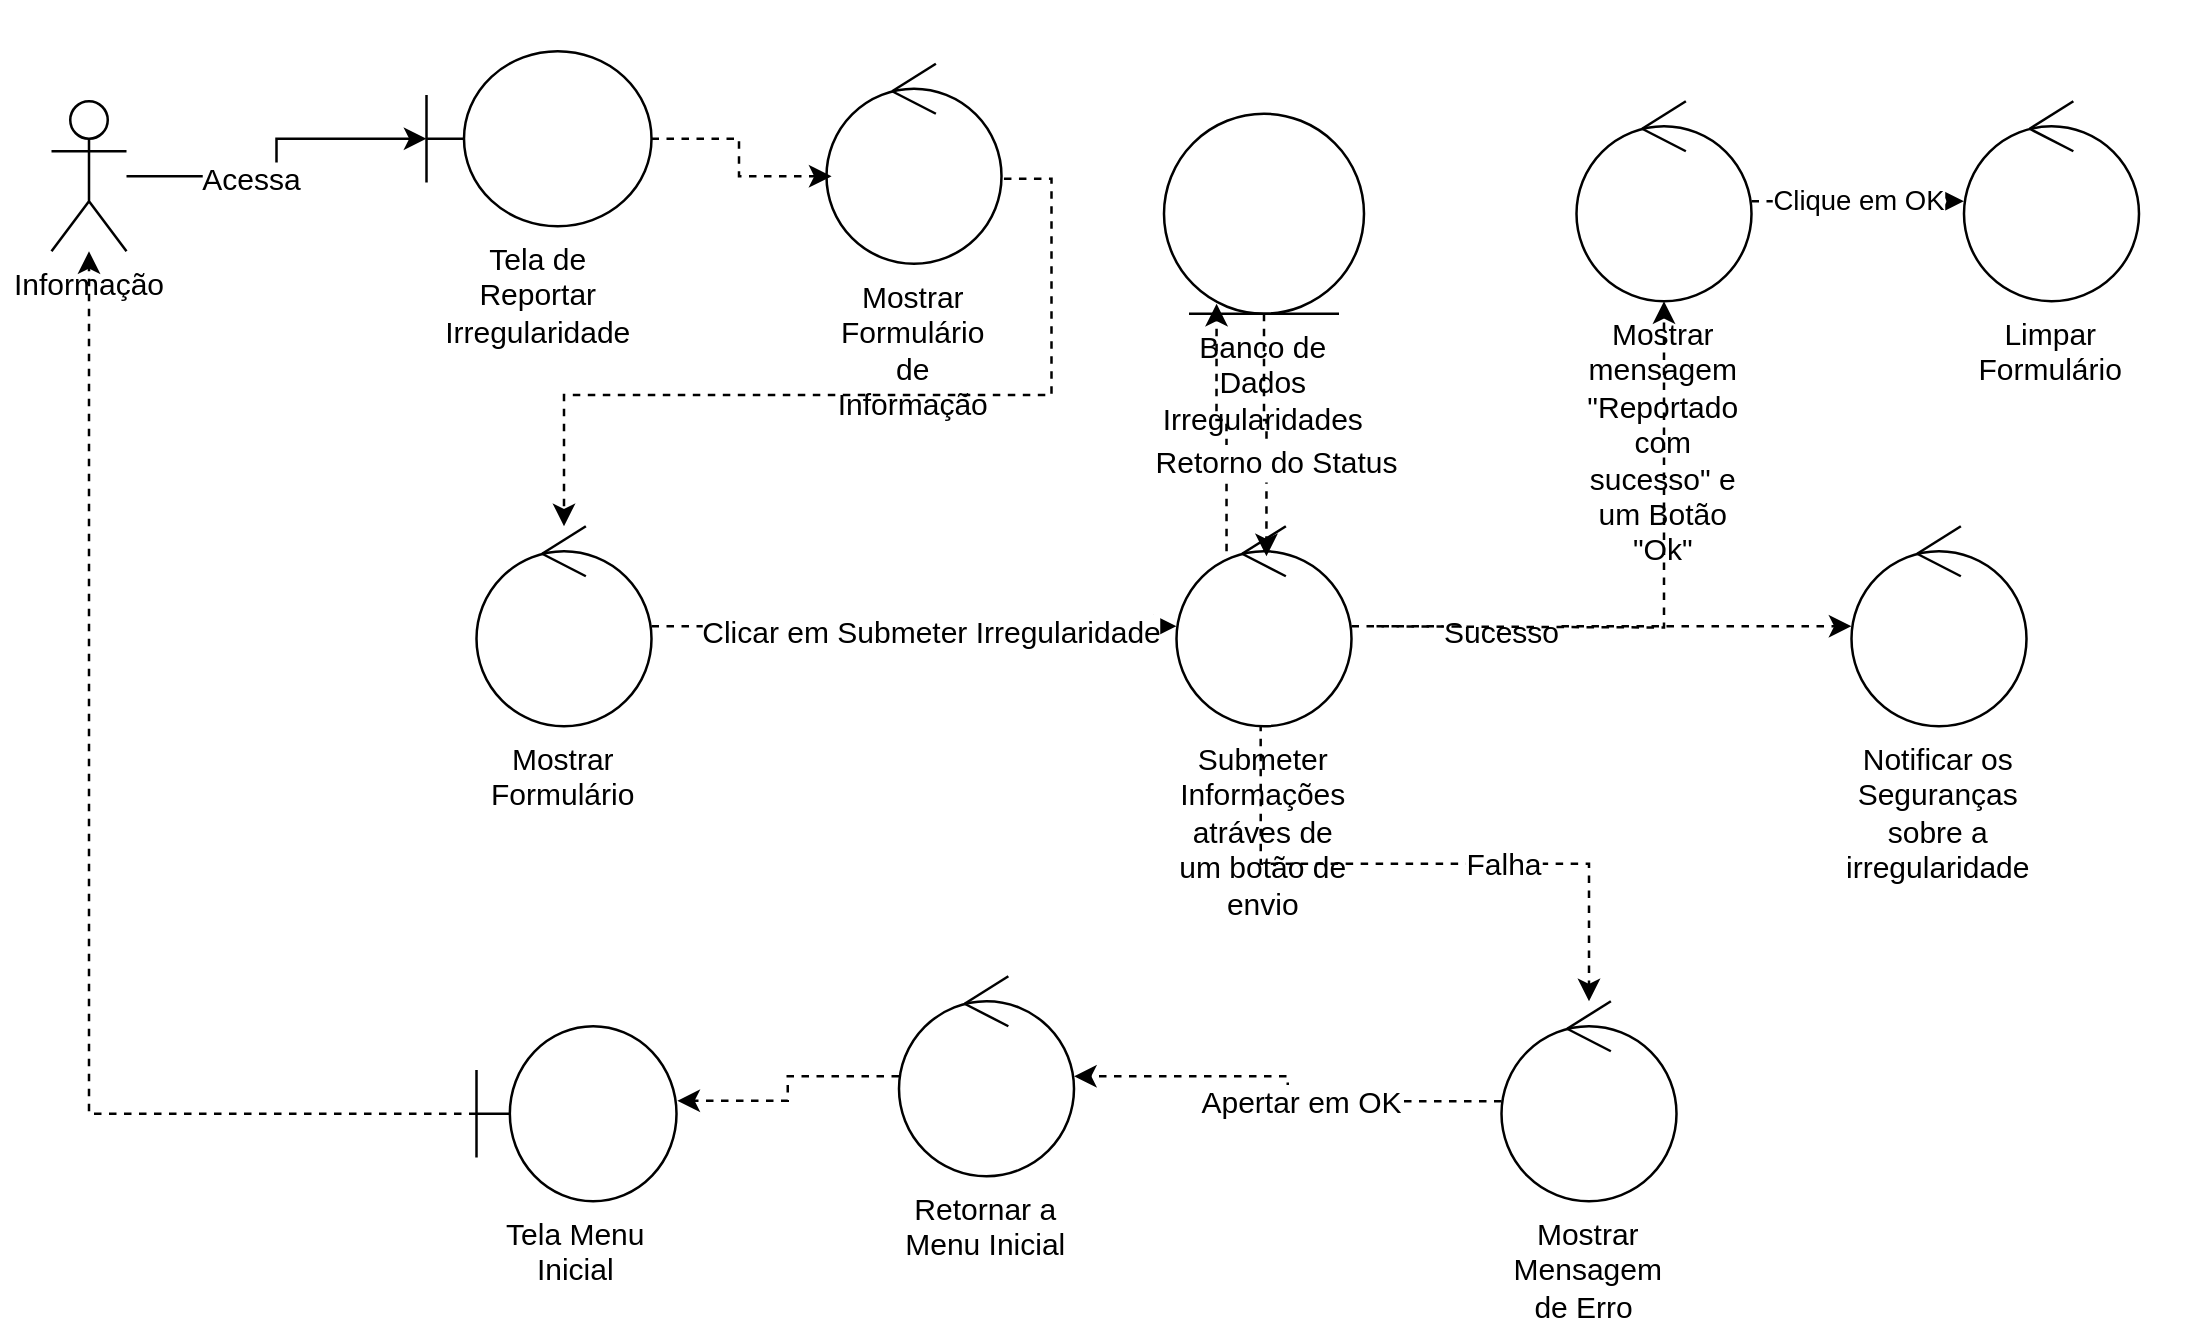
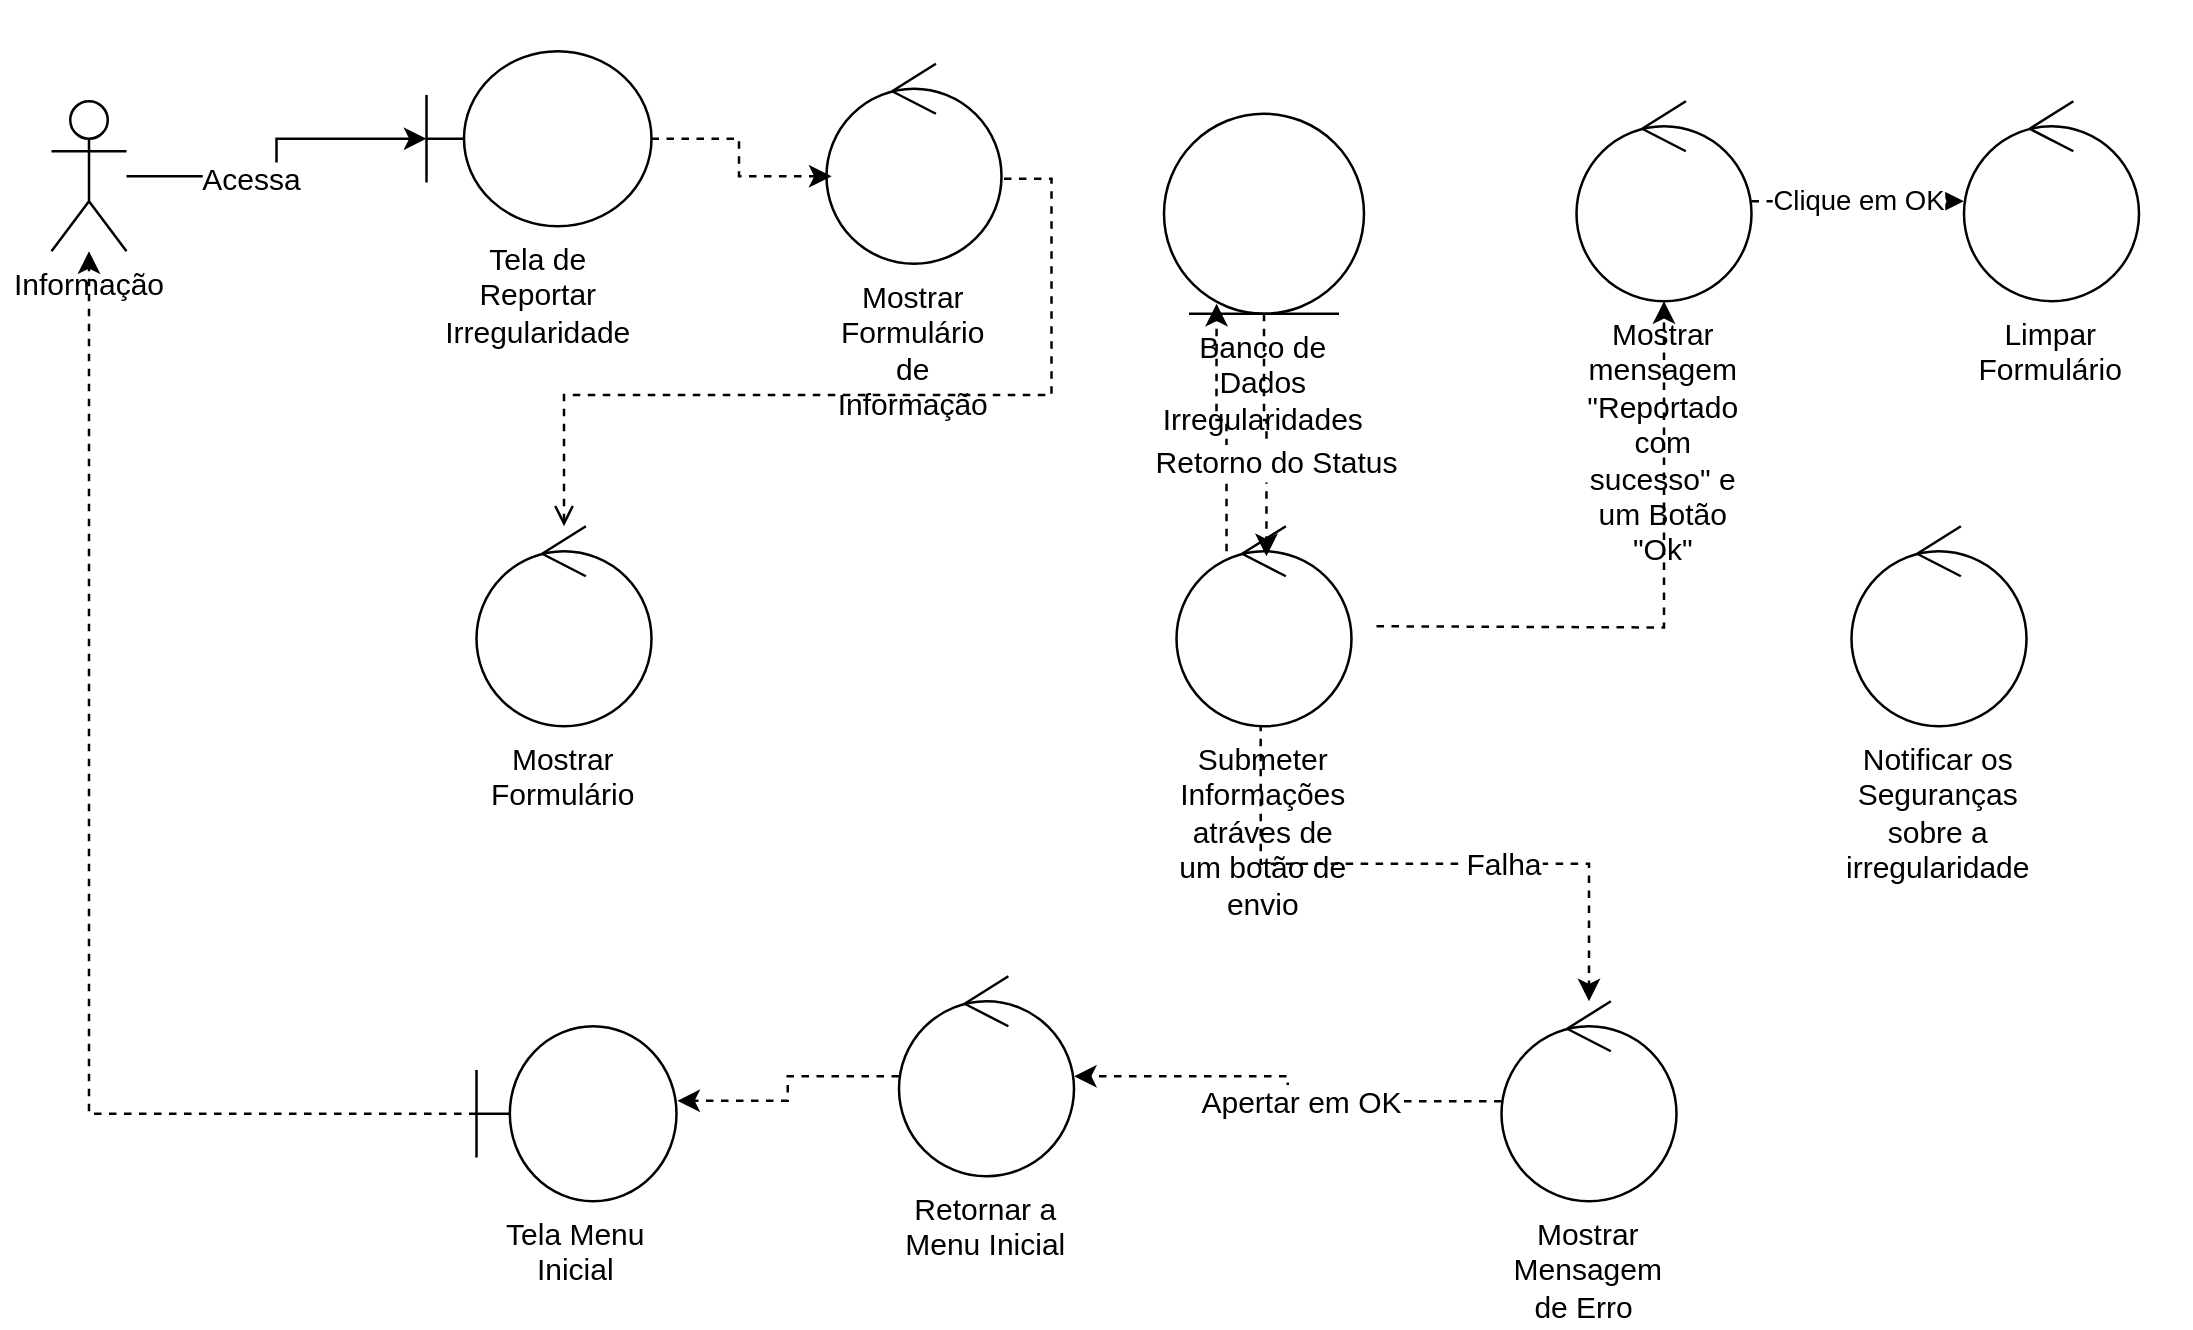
(564, 508) -> (564, 512)
(1068, 626) -> none
(1750, 626) -> none
